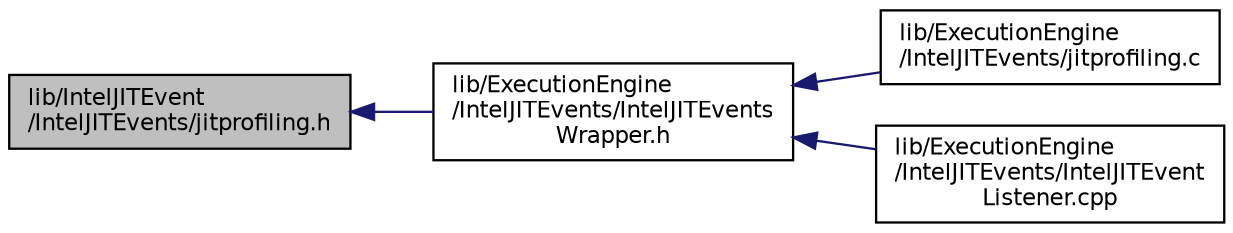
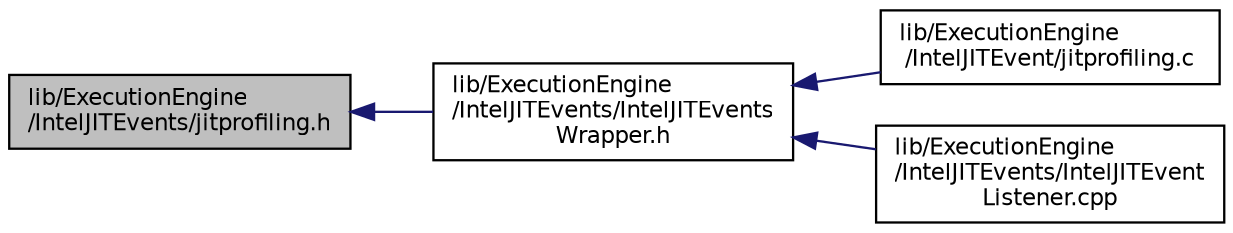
(1050, 47) -> (1050, 47)
(180, 112) -> (180, 112)
